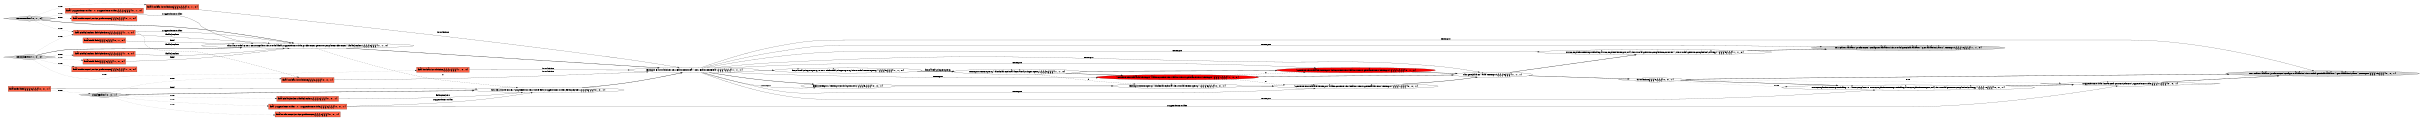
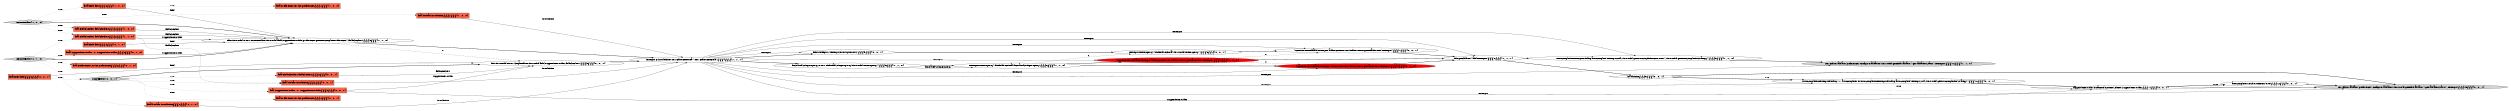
(54, 63) -> (200, 6)
none -> (2265, 84)
